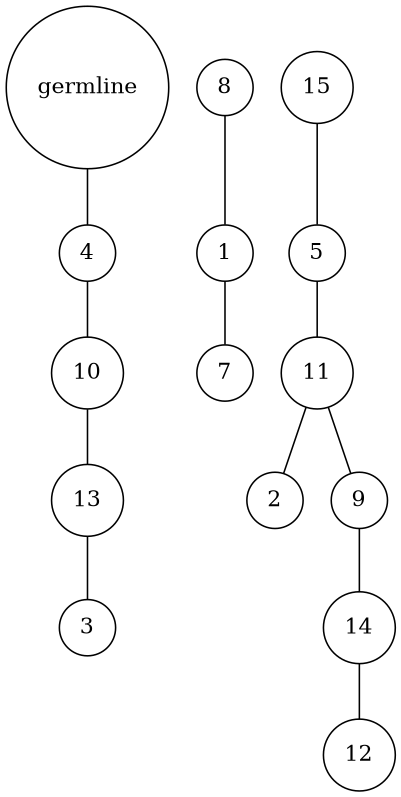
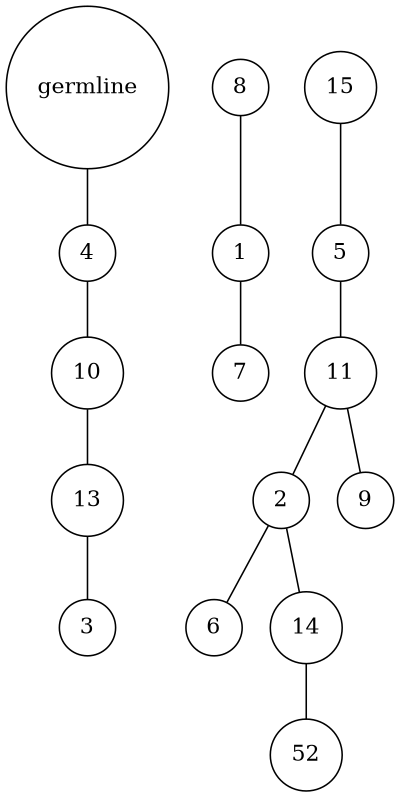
(359, 560) -> (293, 560)
none -> (214, 628)
(359, 755) -> (306, 755)
